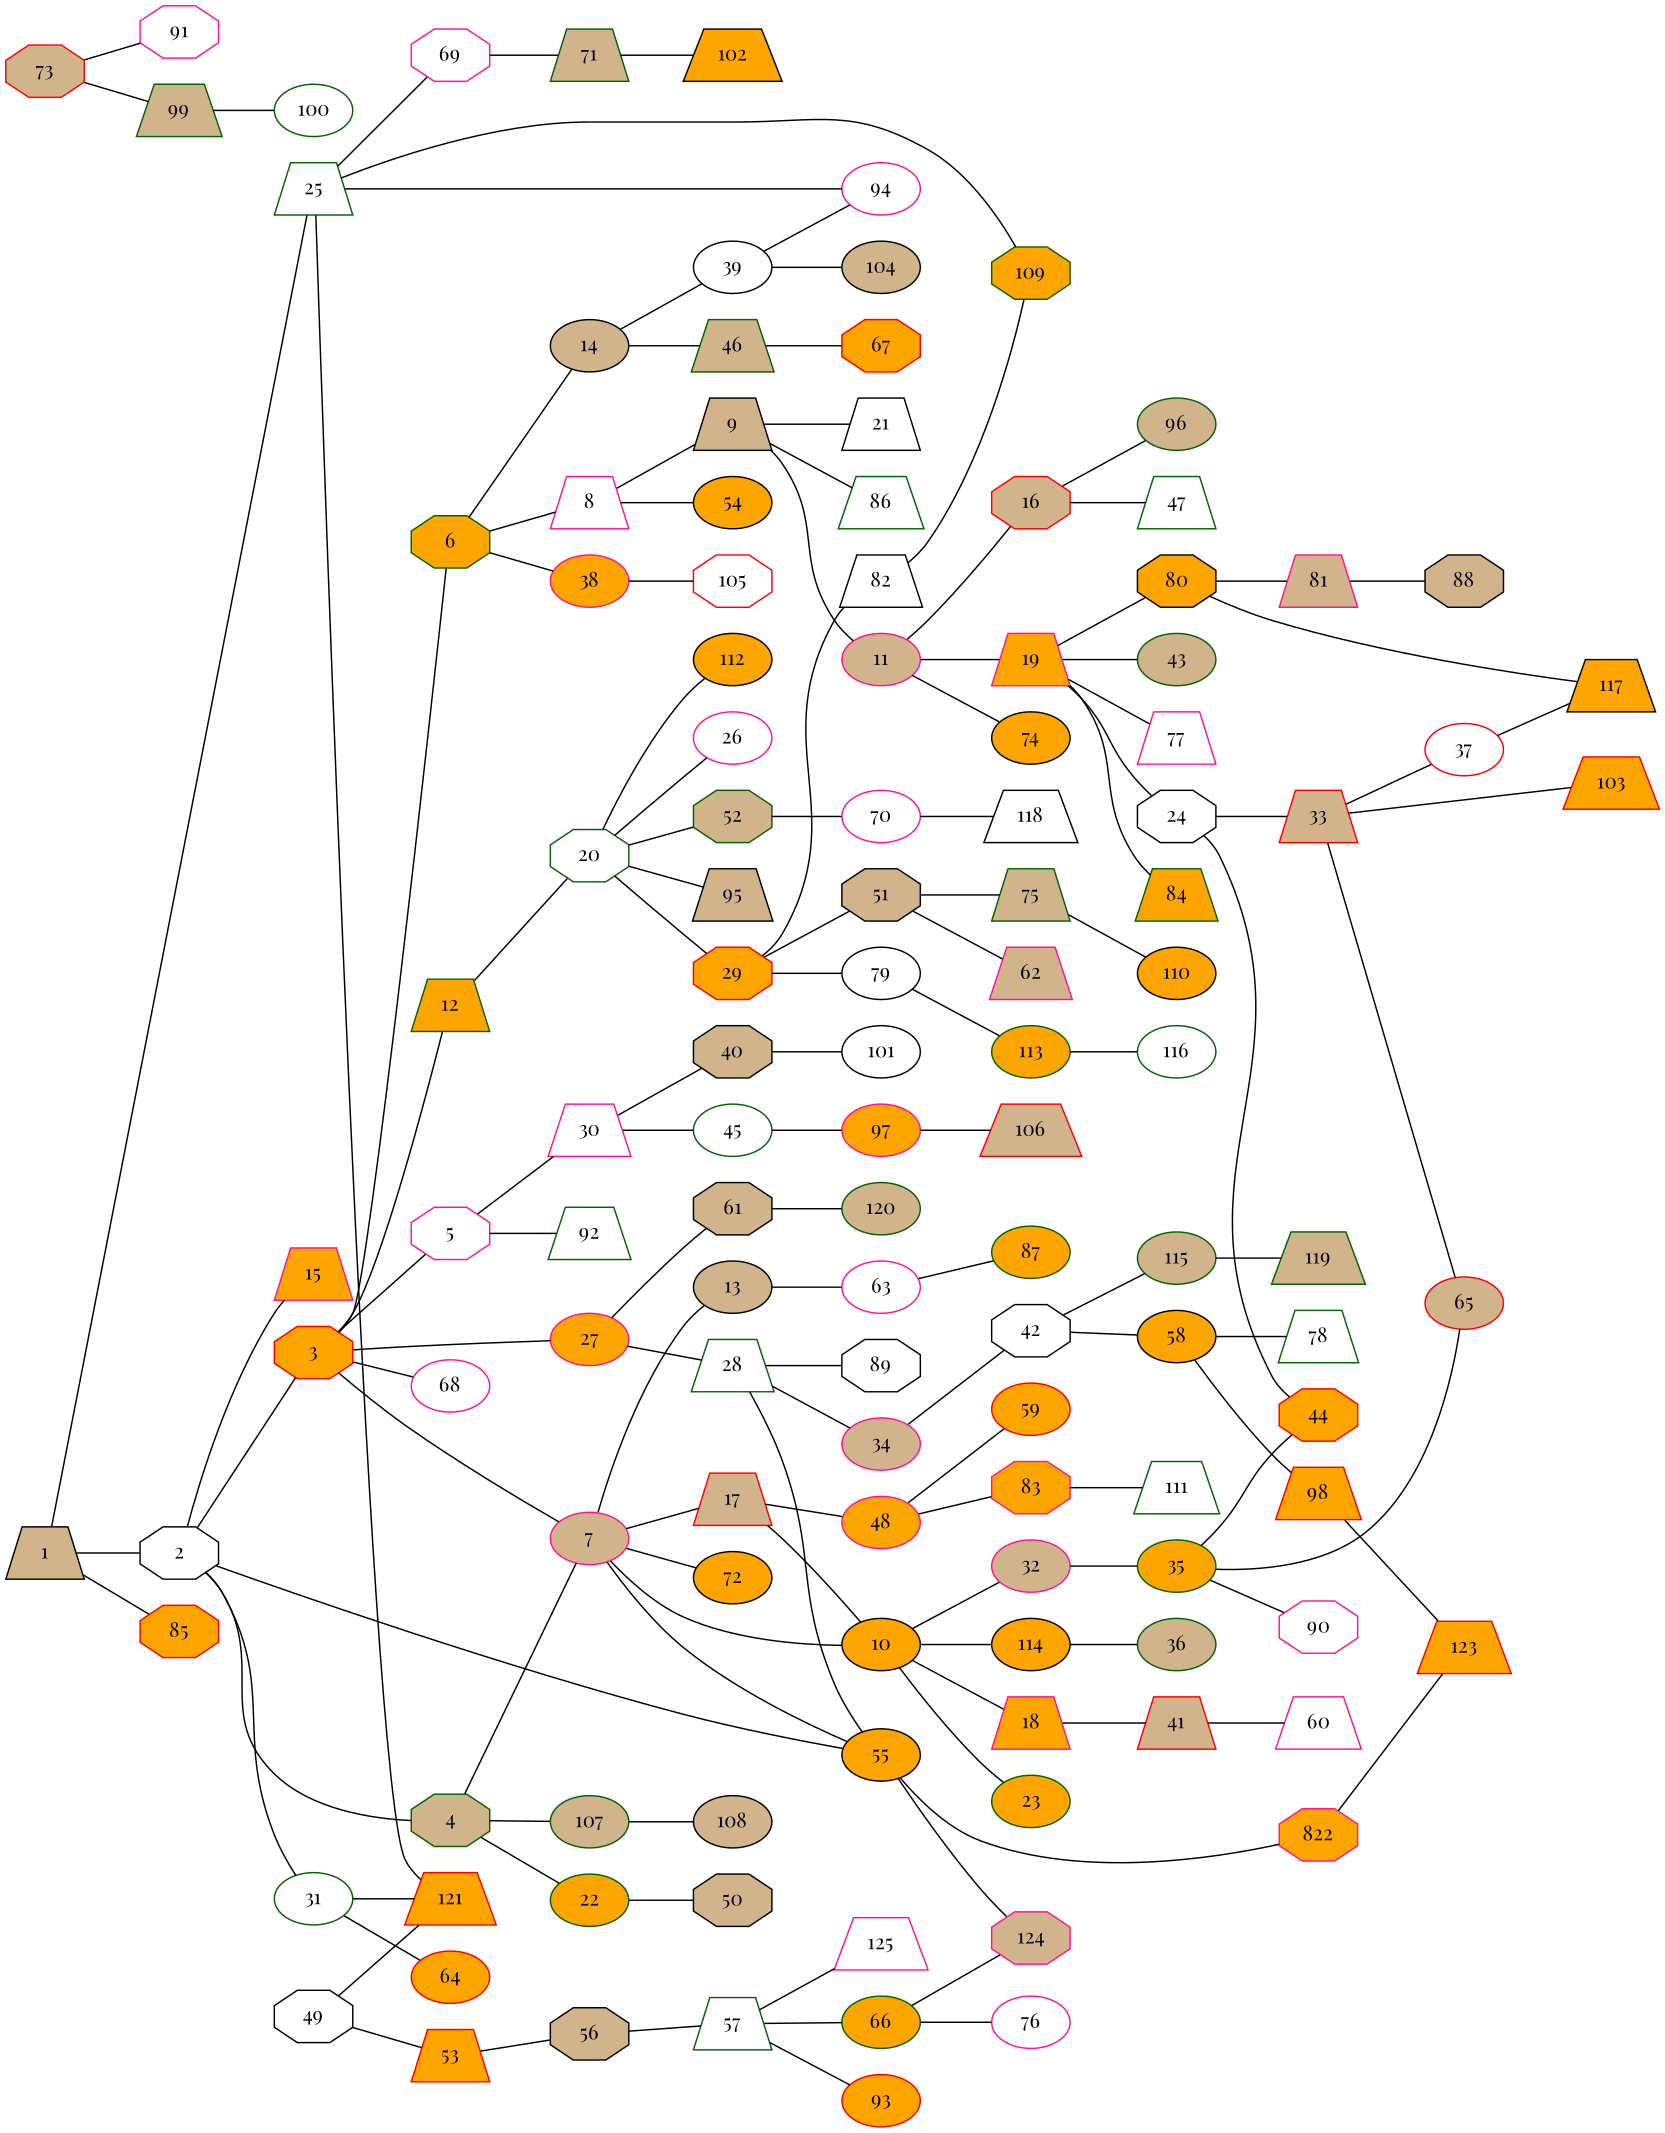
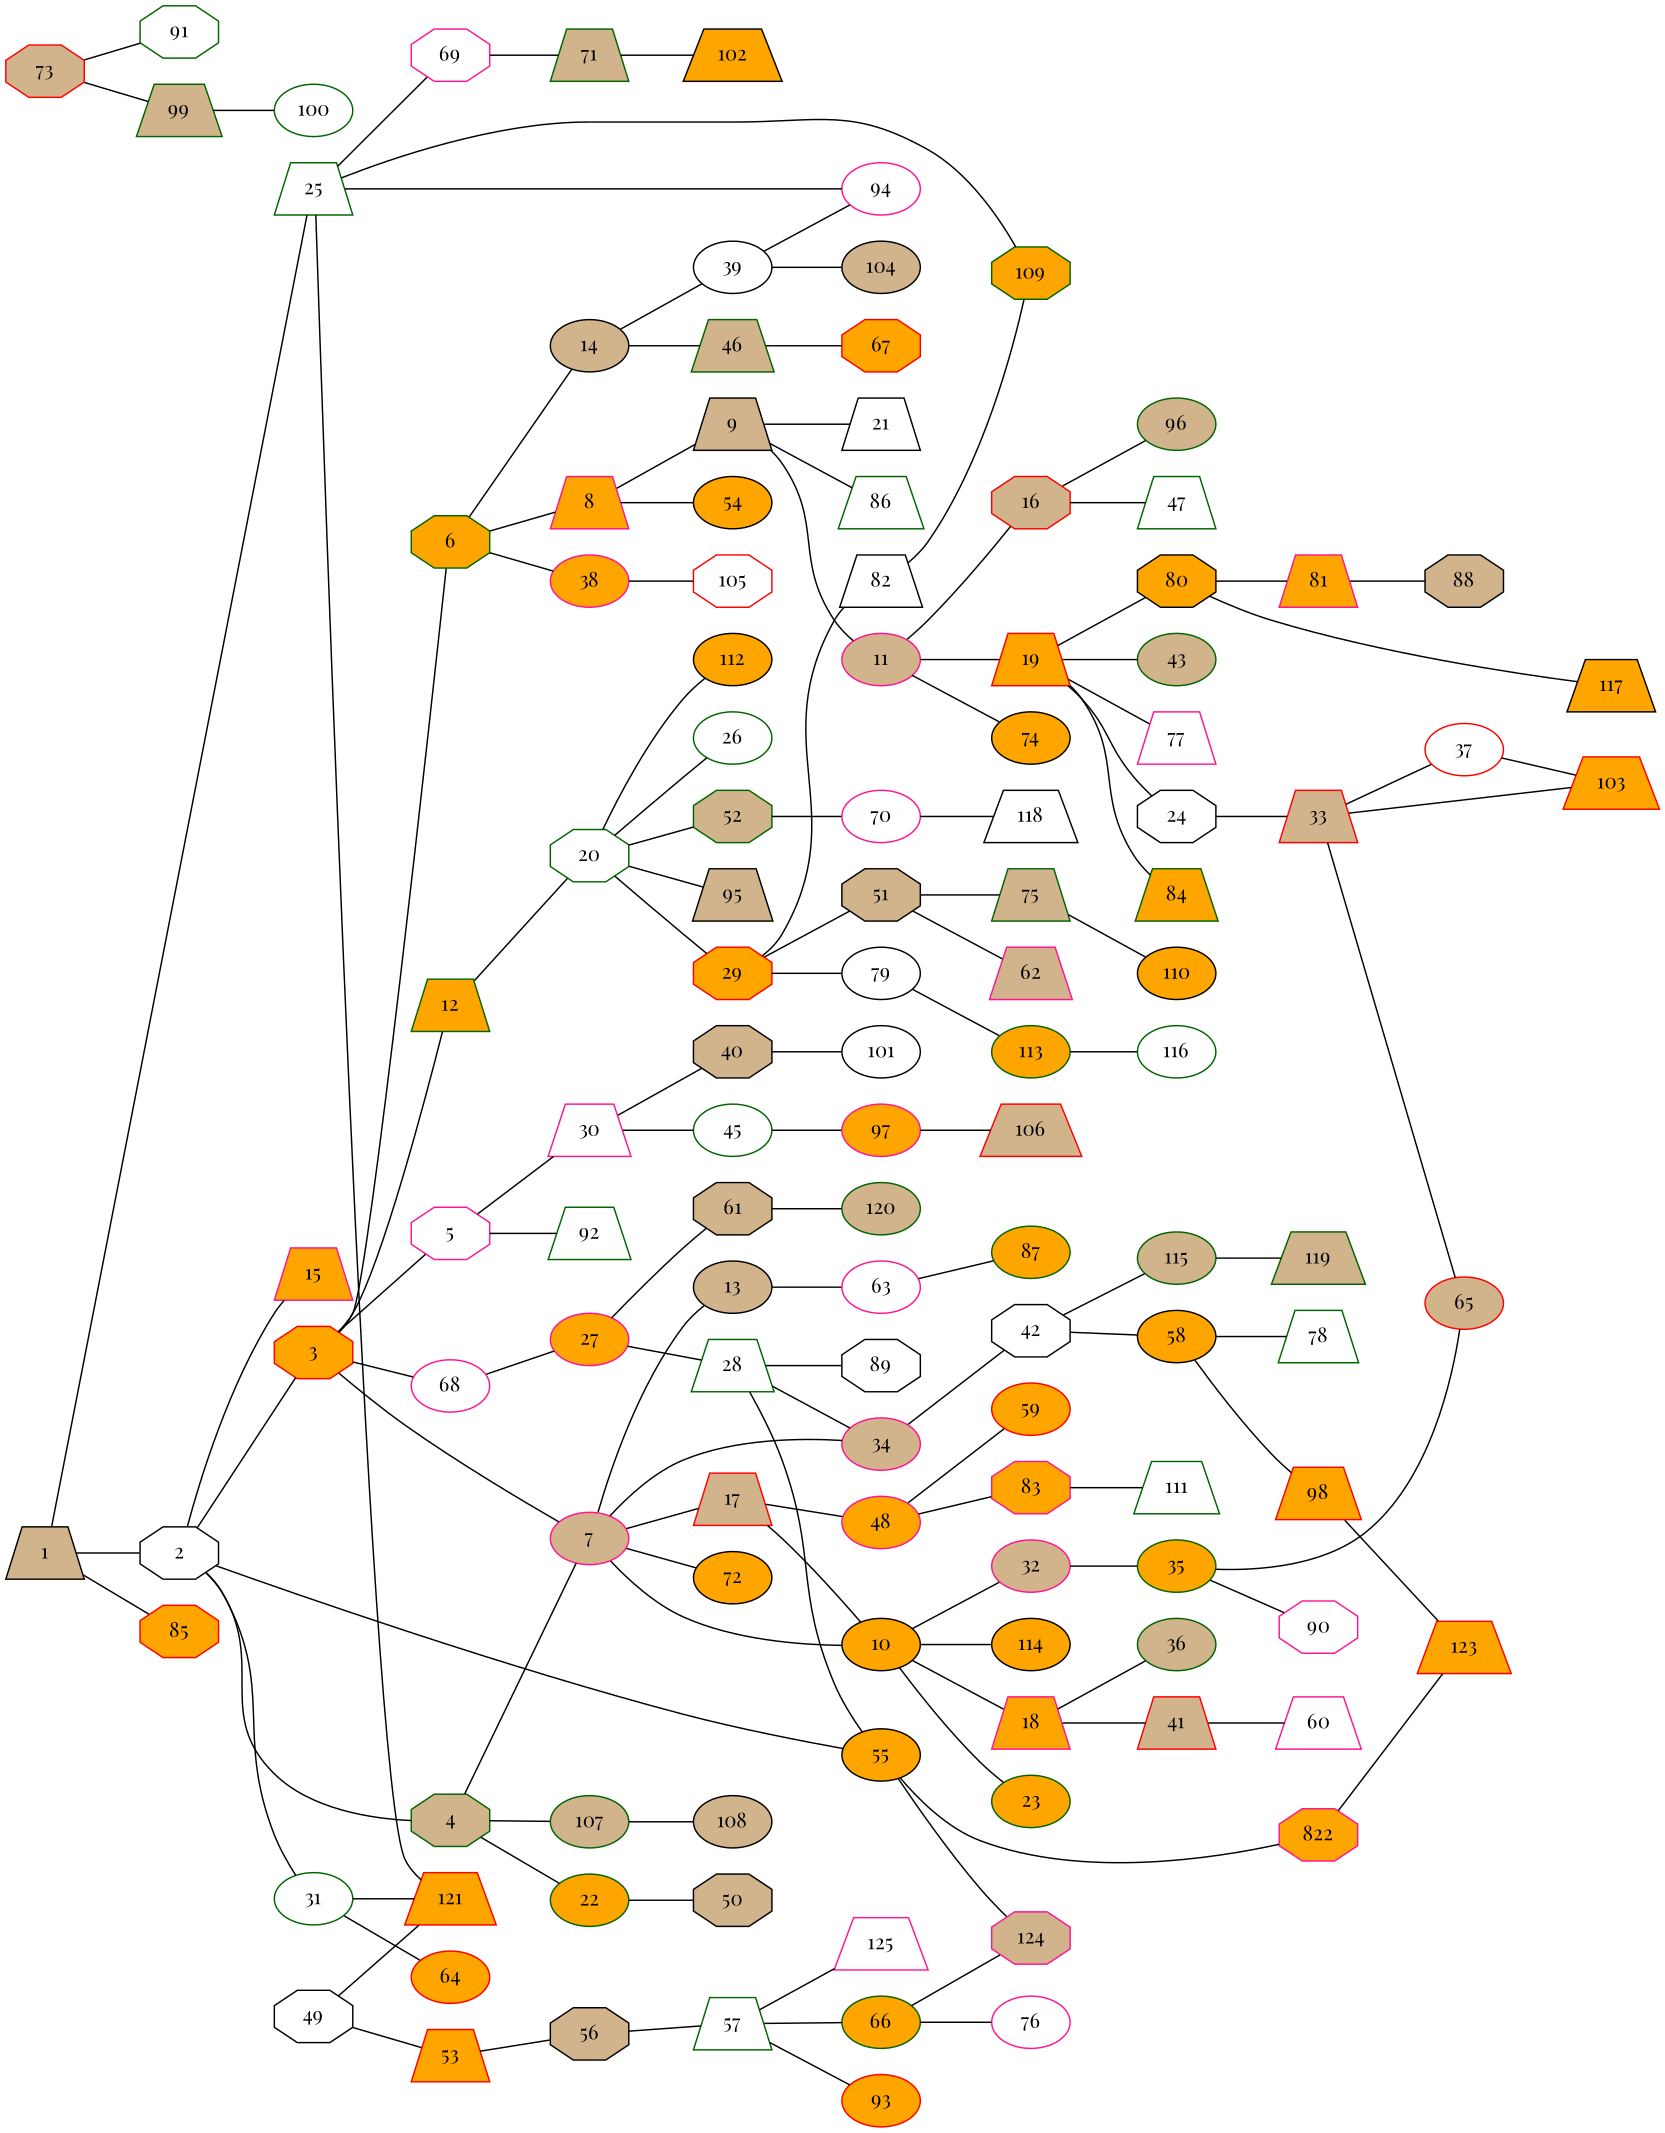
(179, 32) -> (179, 32)
(590, 503) -> (590, 503)
(1318, 581) -> (1318, 581)
(1031, 660) -> (1031, 660)
(1534, 719) -> (1539, 767)
(733, 738) -> (733, 738)
(452, 1345) -> (520, 1363)
(1318, 1415) -> none
(1104, 1645) -> (1102, 1685)
(713, 1669) -> (716, 1450)
